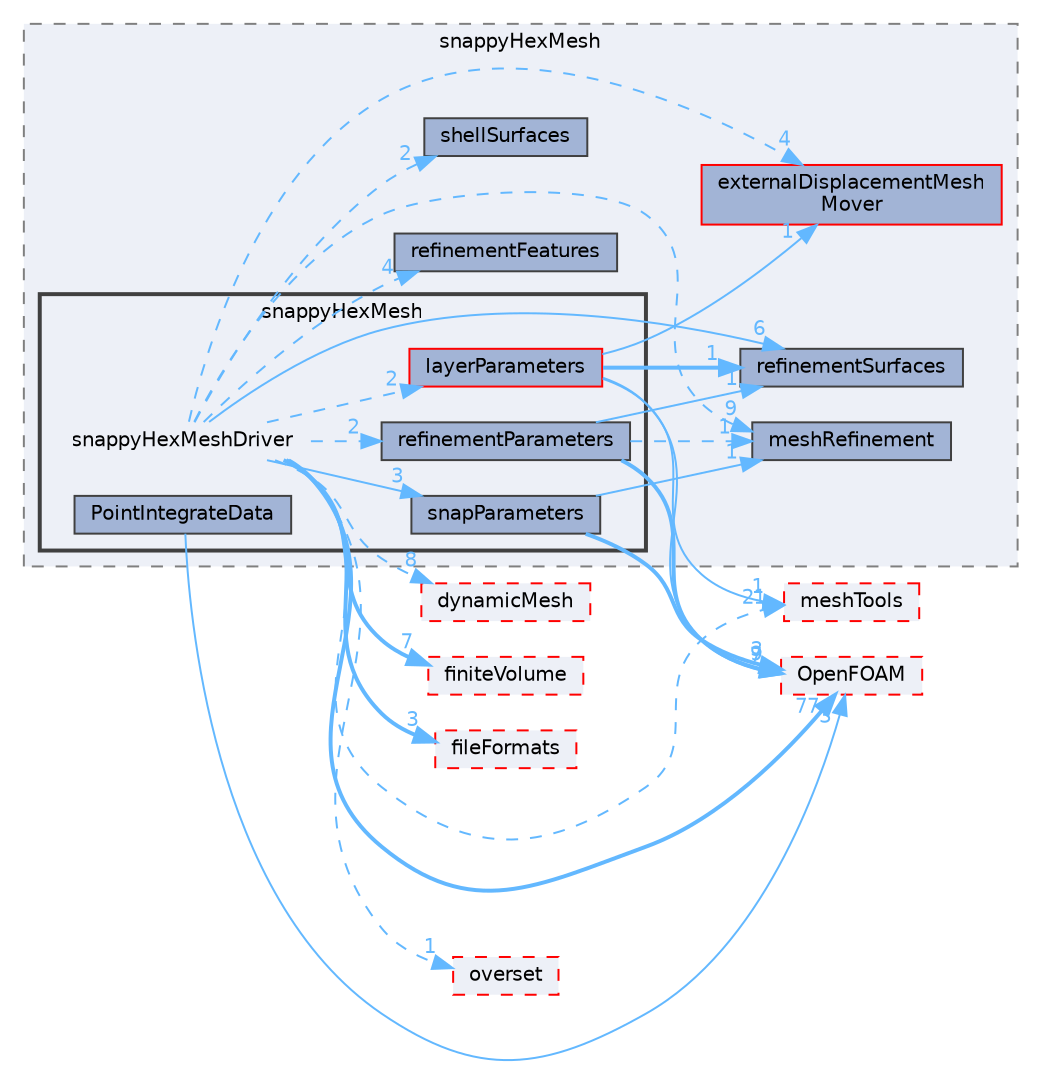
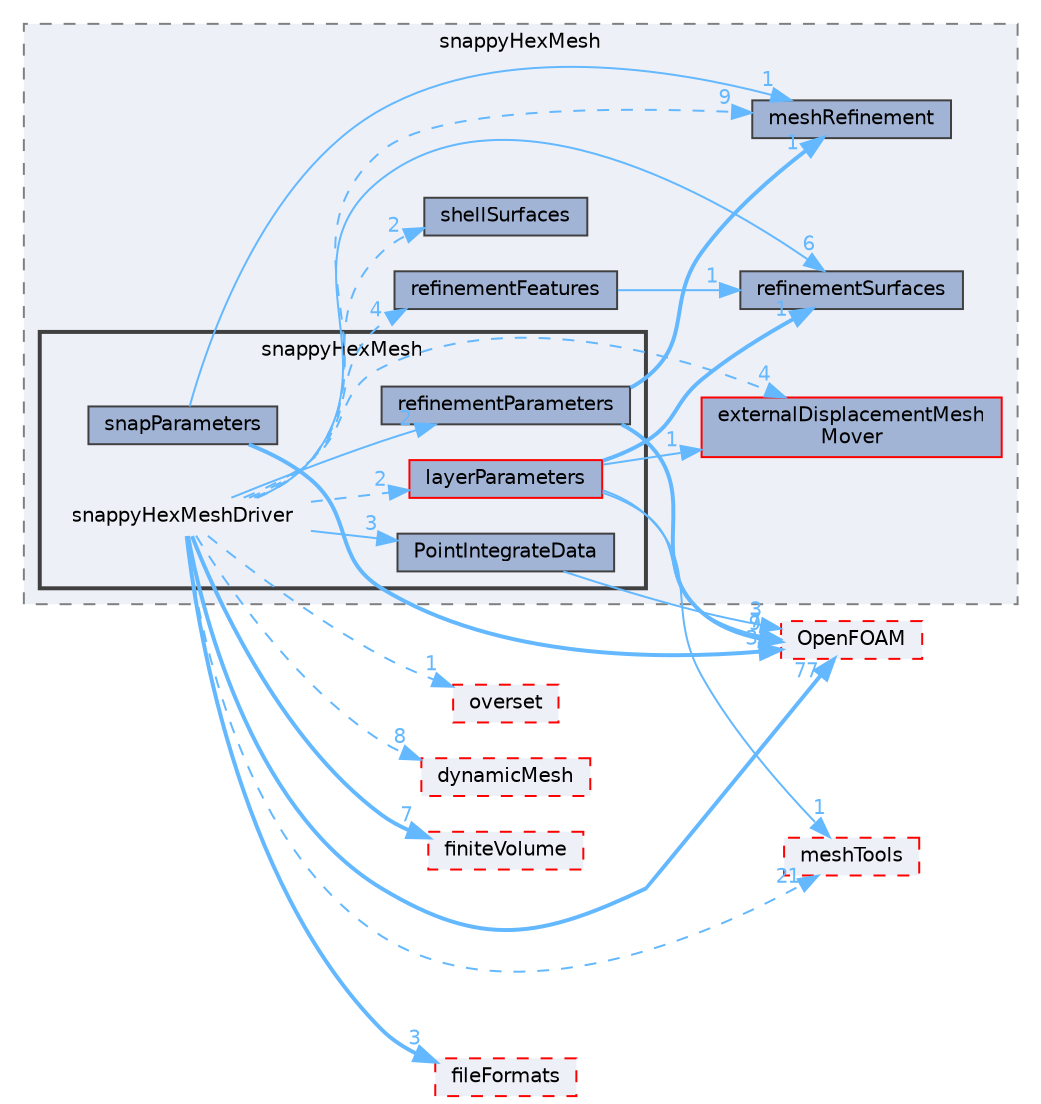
(669, 407) -> (669, 290)
(336, 441) -> (332, 459)
(684, 441) -> (698, 258)
(334, 476) -> (357, 536)
